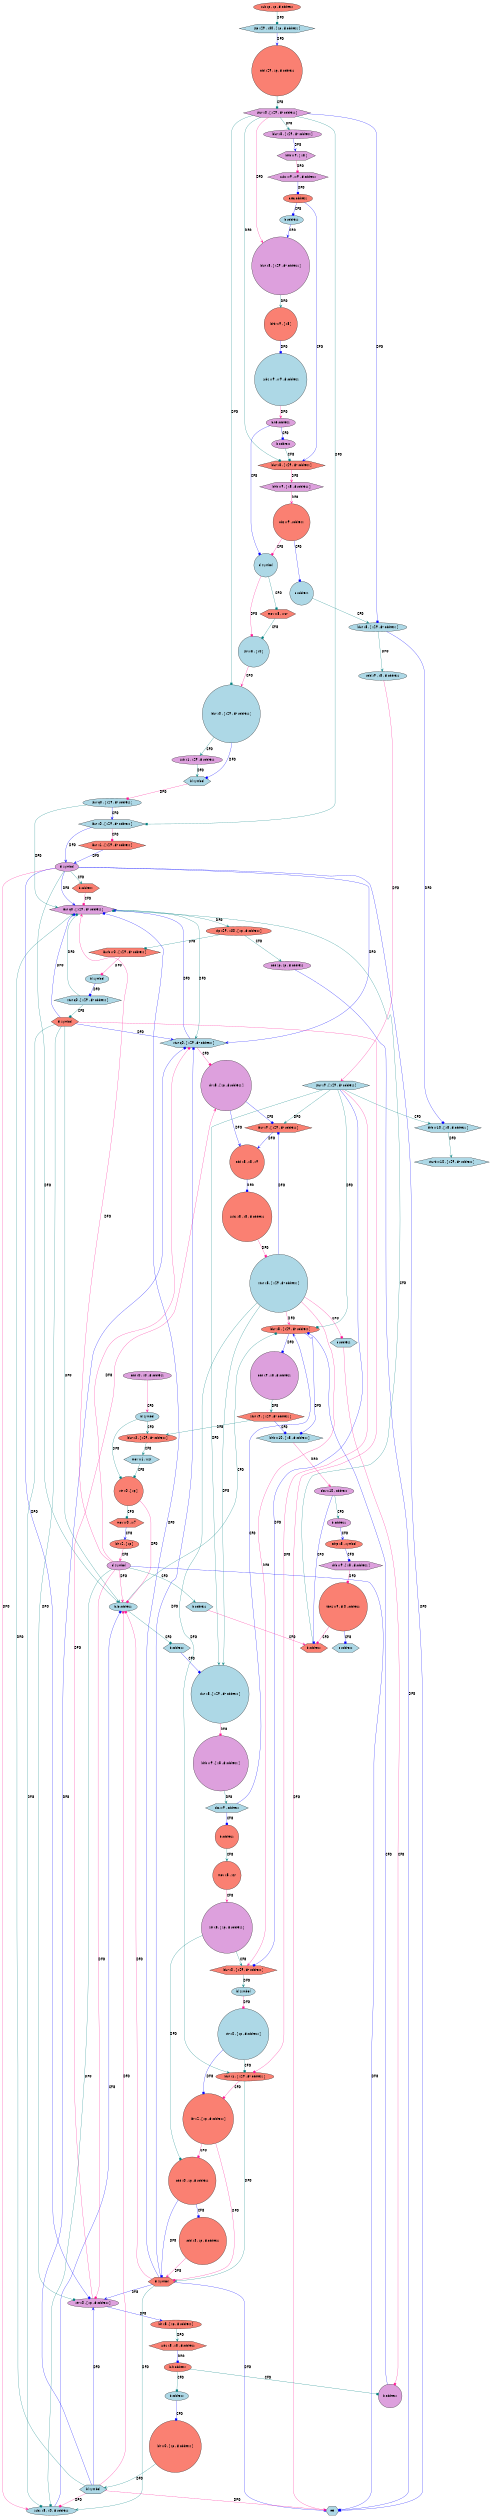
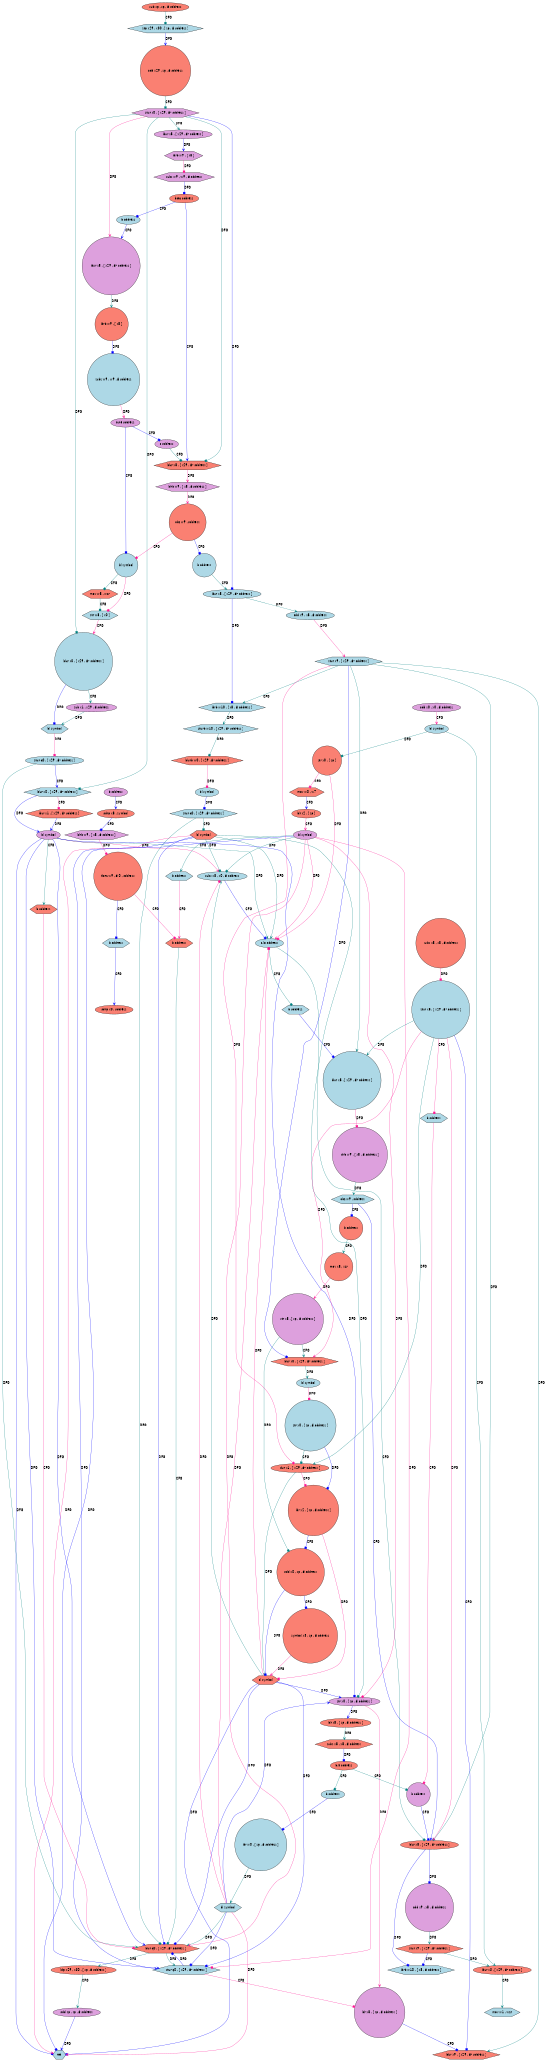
(281, 18) -> (169, 18)
(254, 651) -> (100, 615)
(83, 910) -> (166, 1949)
(185, 941) -> (214, 744)
none -> (114, 1010)
(247, 1162) -> none
(282, 1185) -> (469, 1602)
(137, 1469) -> none
(334, 1491) -> none
(127, 1511) -> (315, 779)
(230, 1896) -> (327, 1287)
(200, 2149) -> (307, 1541)
(203, 2241) -> (310, 1636)
(175, 2446) -> (261, 1845)
